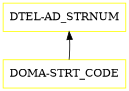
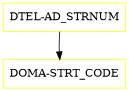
(70, 50) -> (59, 42)
